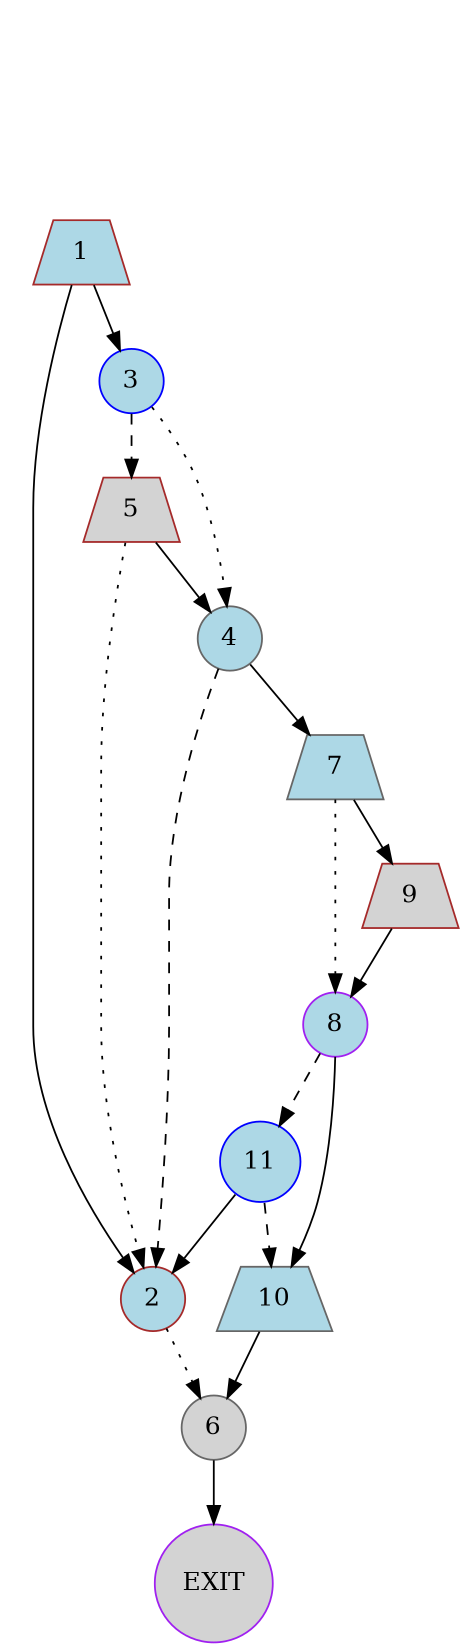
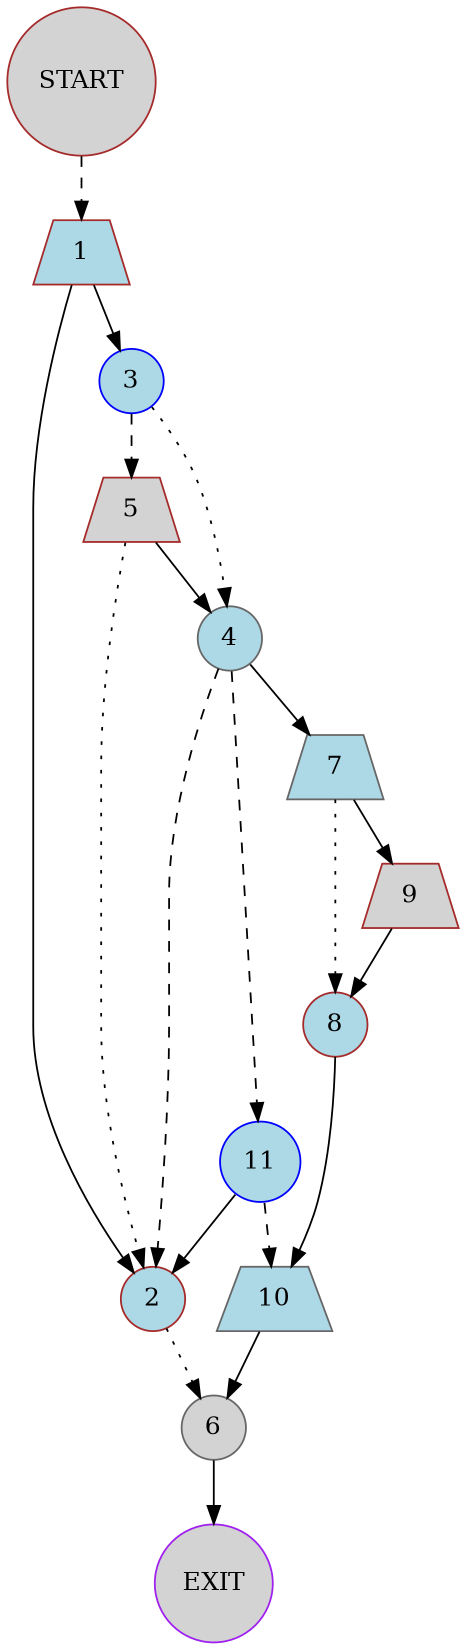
none -> (82, 81)
(335, 1025) -> (335, 1025)
(304, 1082) -> (244, 887)
